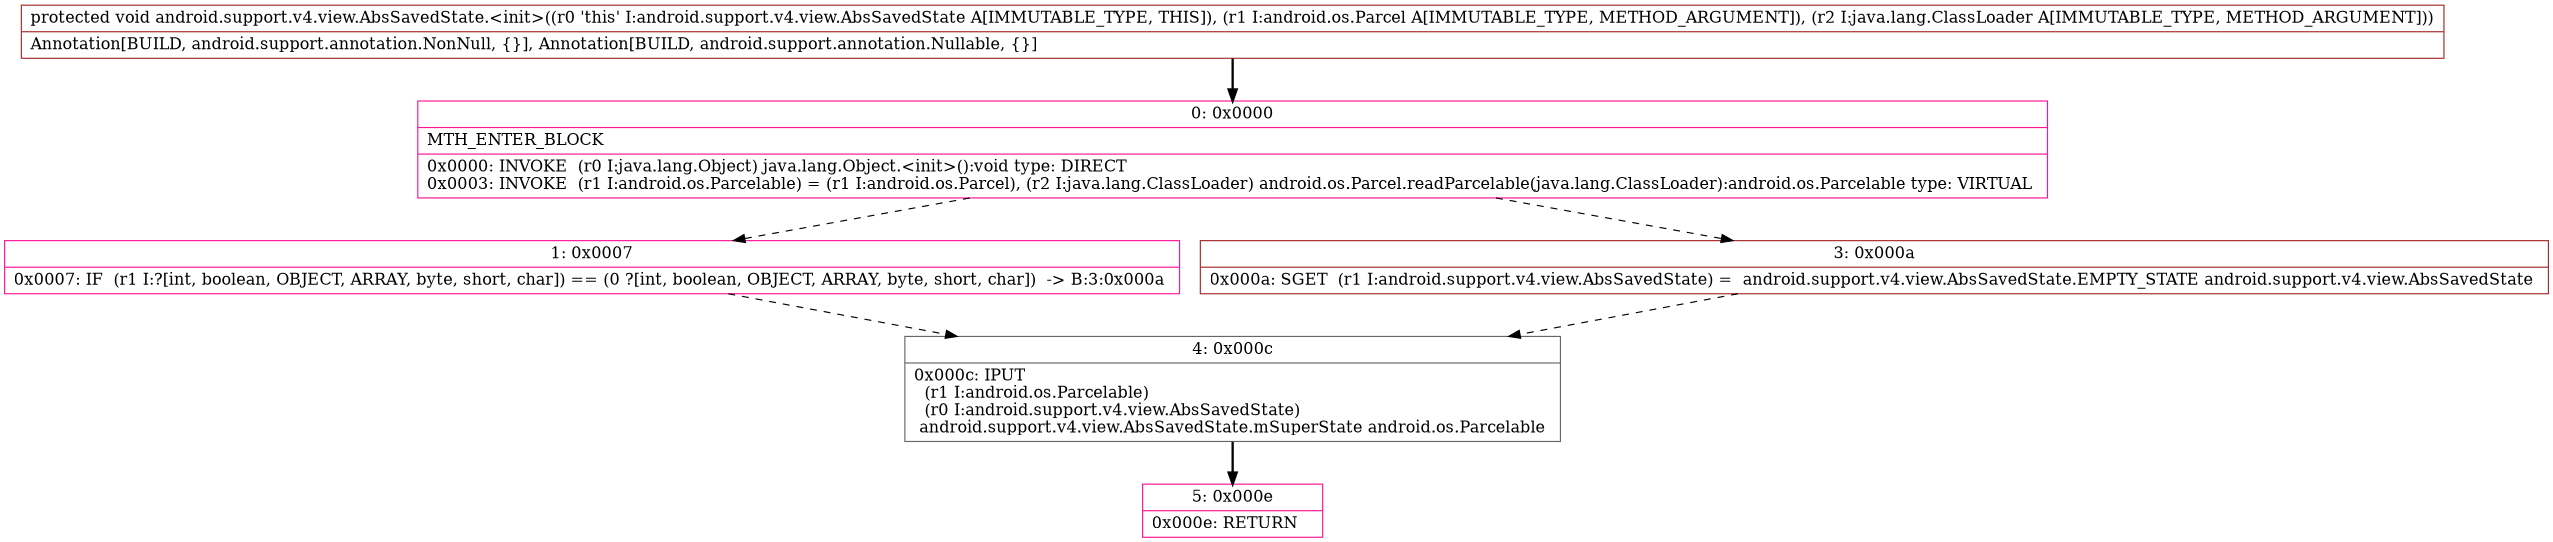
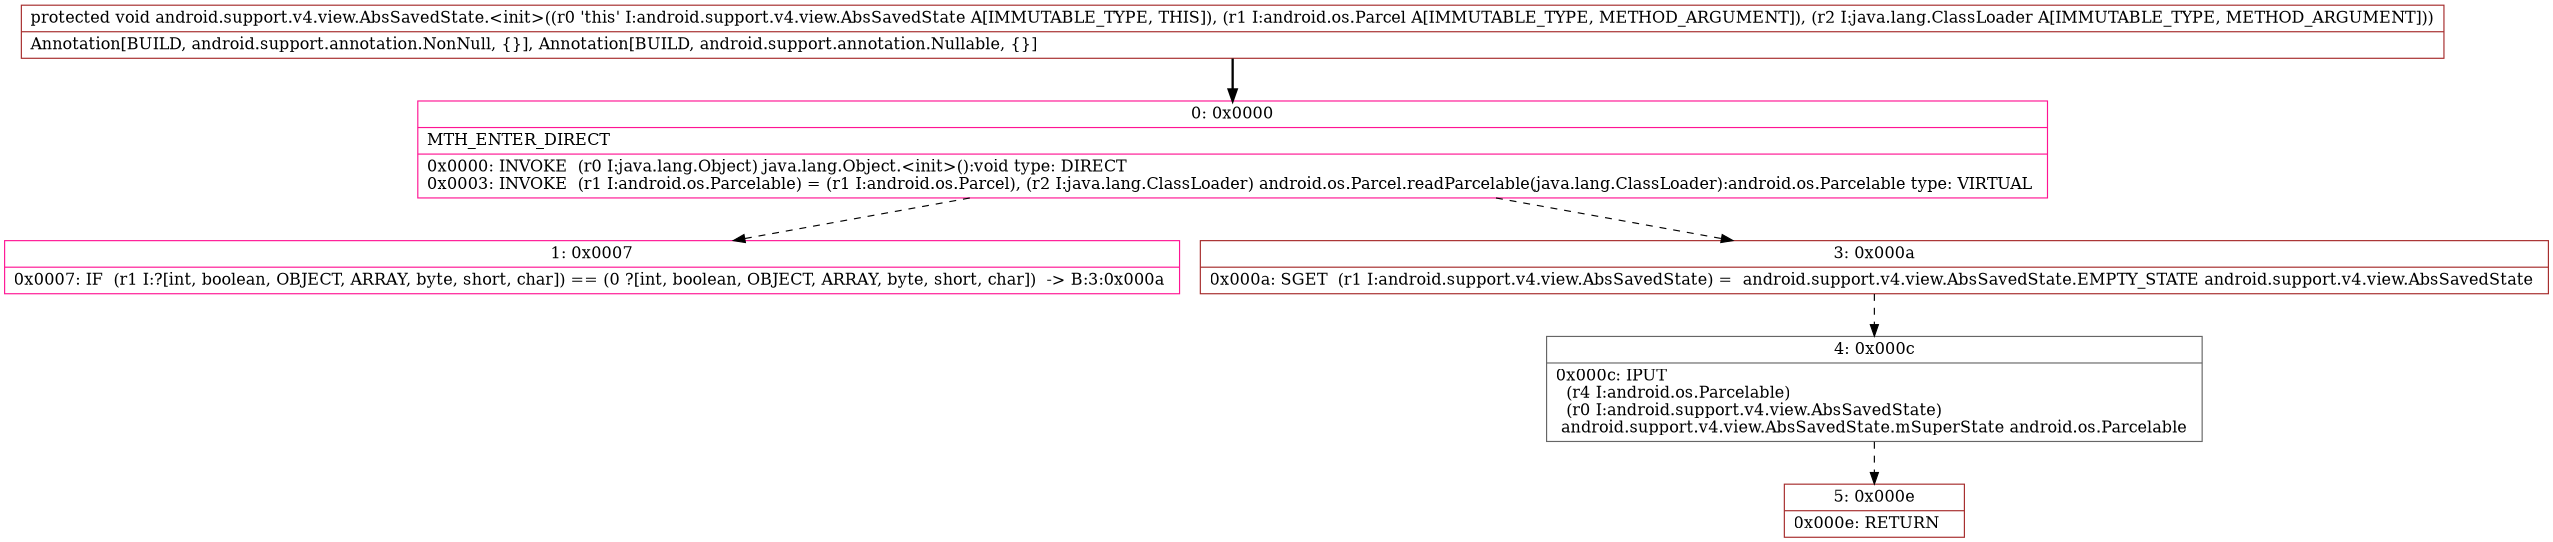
(516, 140) -> (519, 140)
(837, 314) -> none
(1032, 393) -> (1674, 393)
(1233, 457) -> (1874, 457)
(1233, 511) -> (1874, 511)
